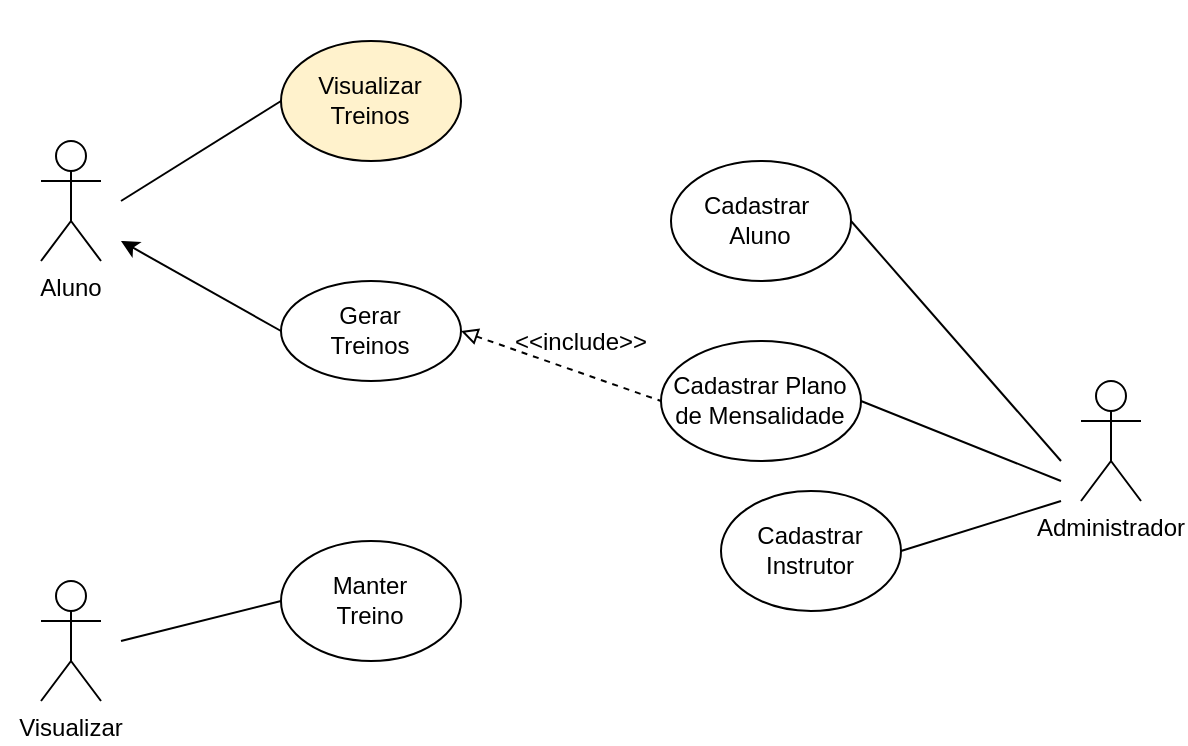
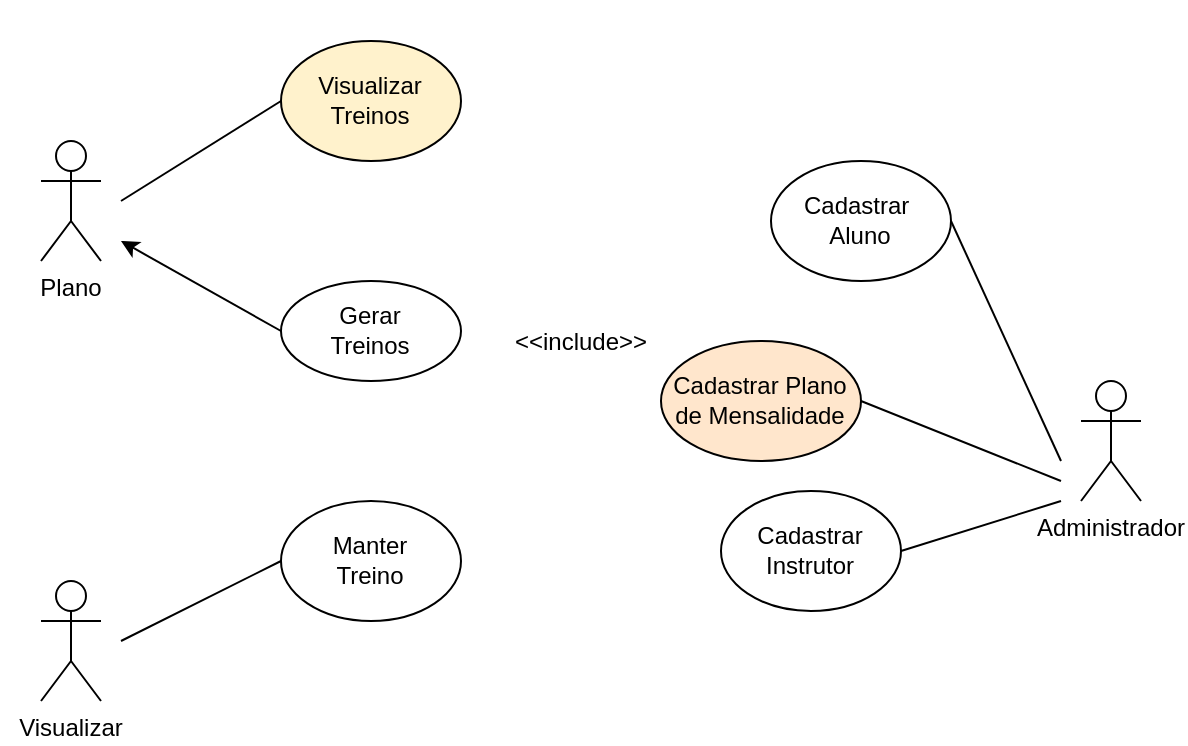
(761, 221) -> (861, 221)
(72, 289) -> (72, 289)
(568, 369) -> none
(761, 401) -> (761, 401)
(371, 601) -> (371, 561)
